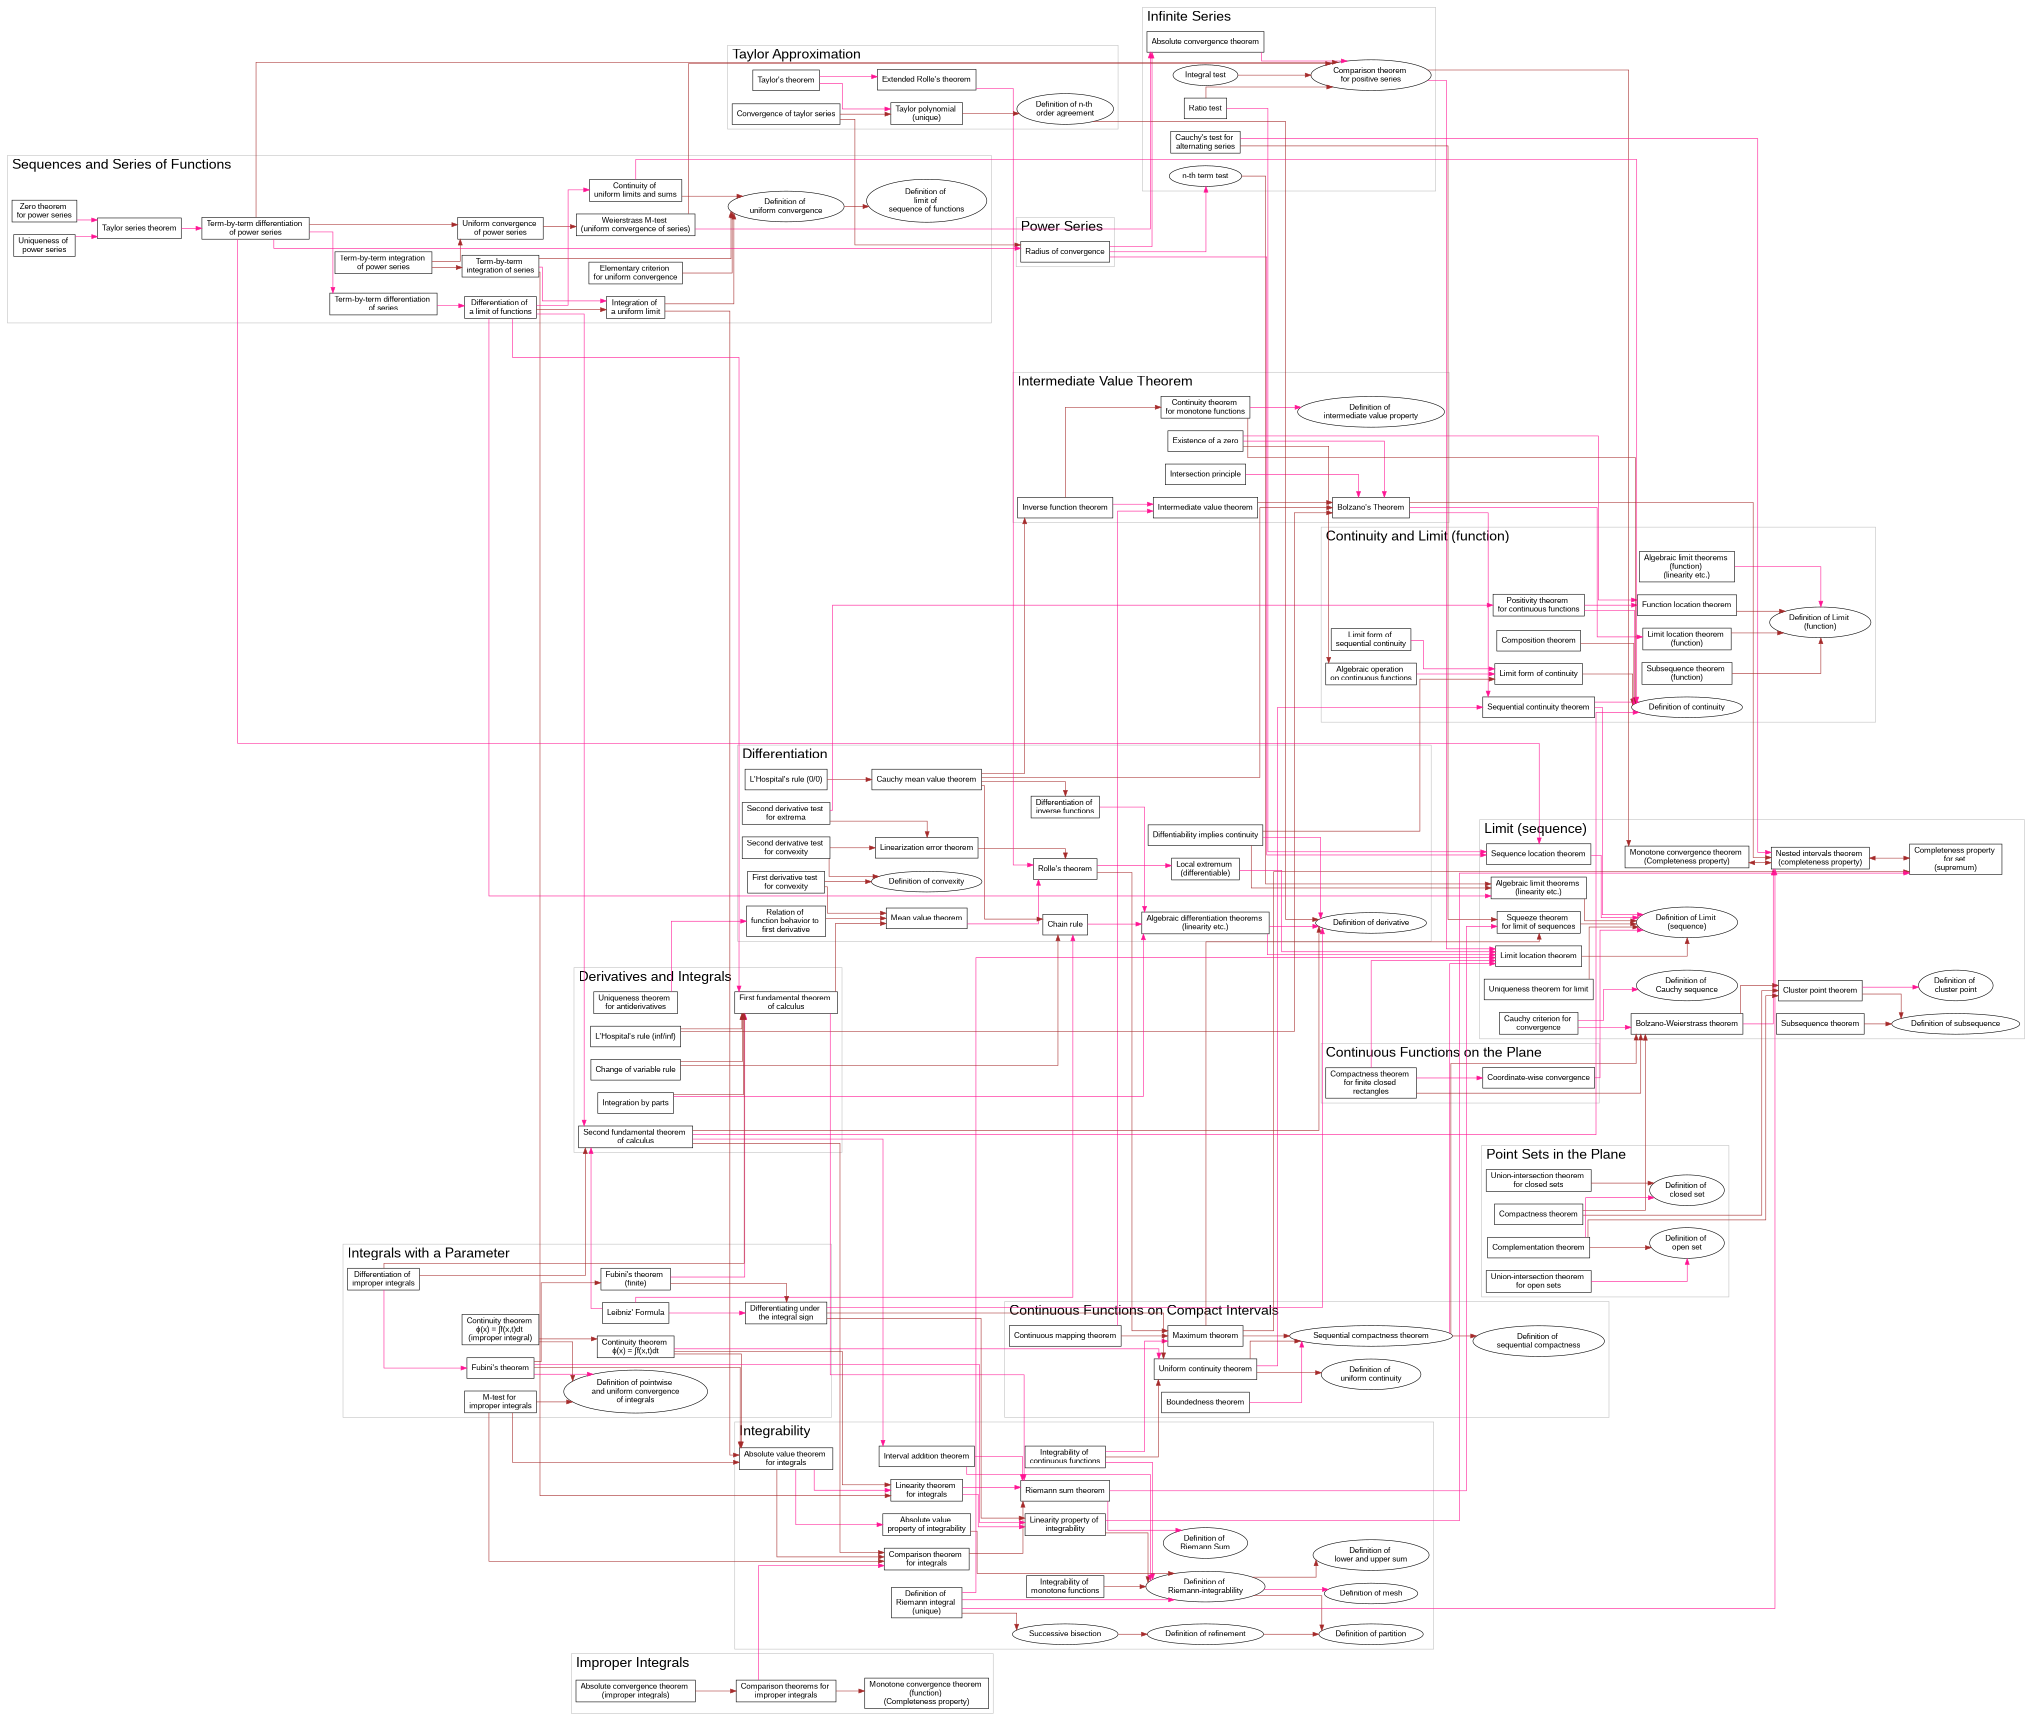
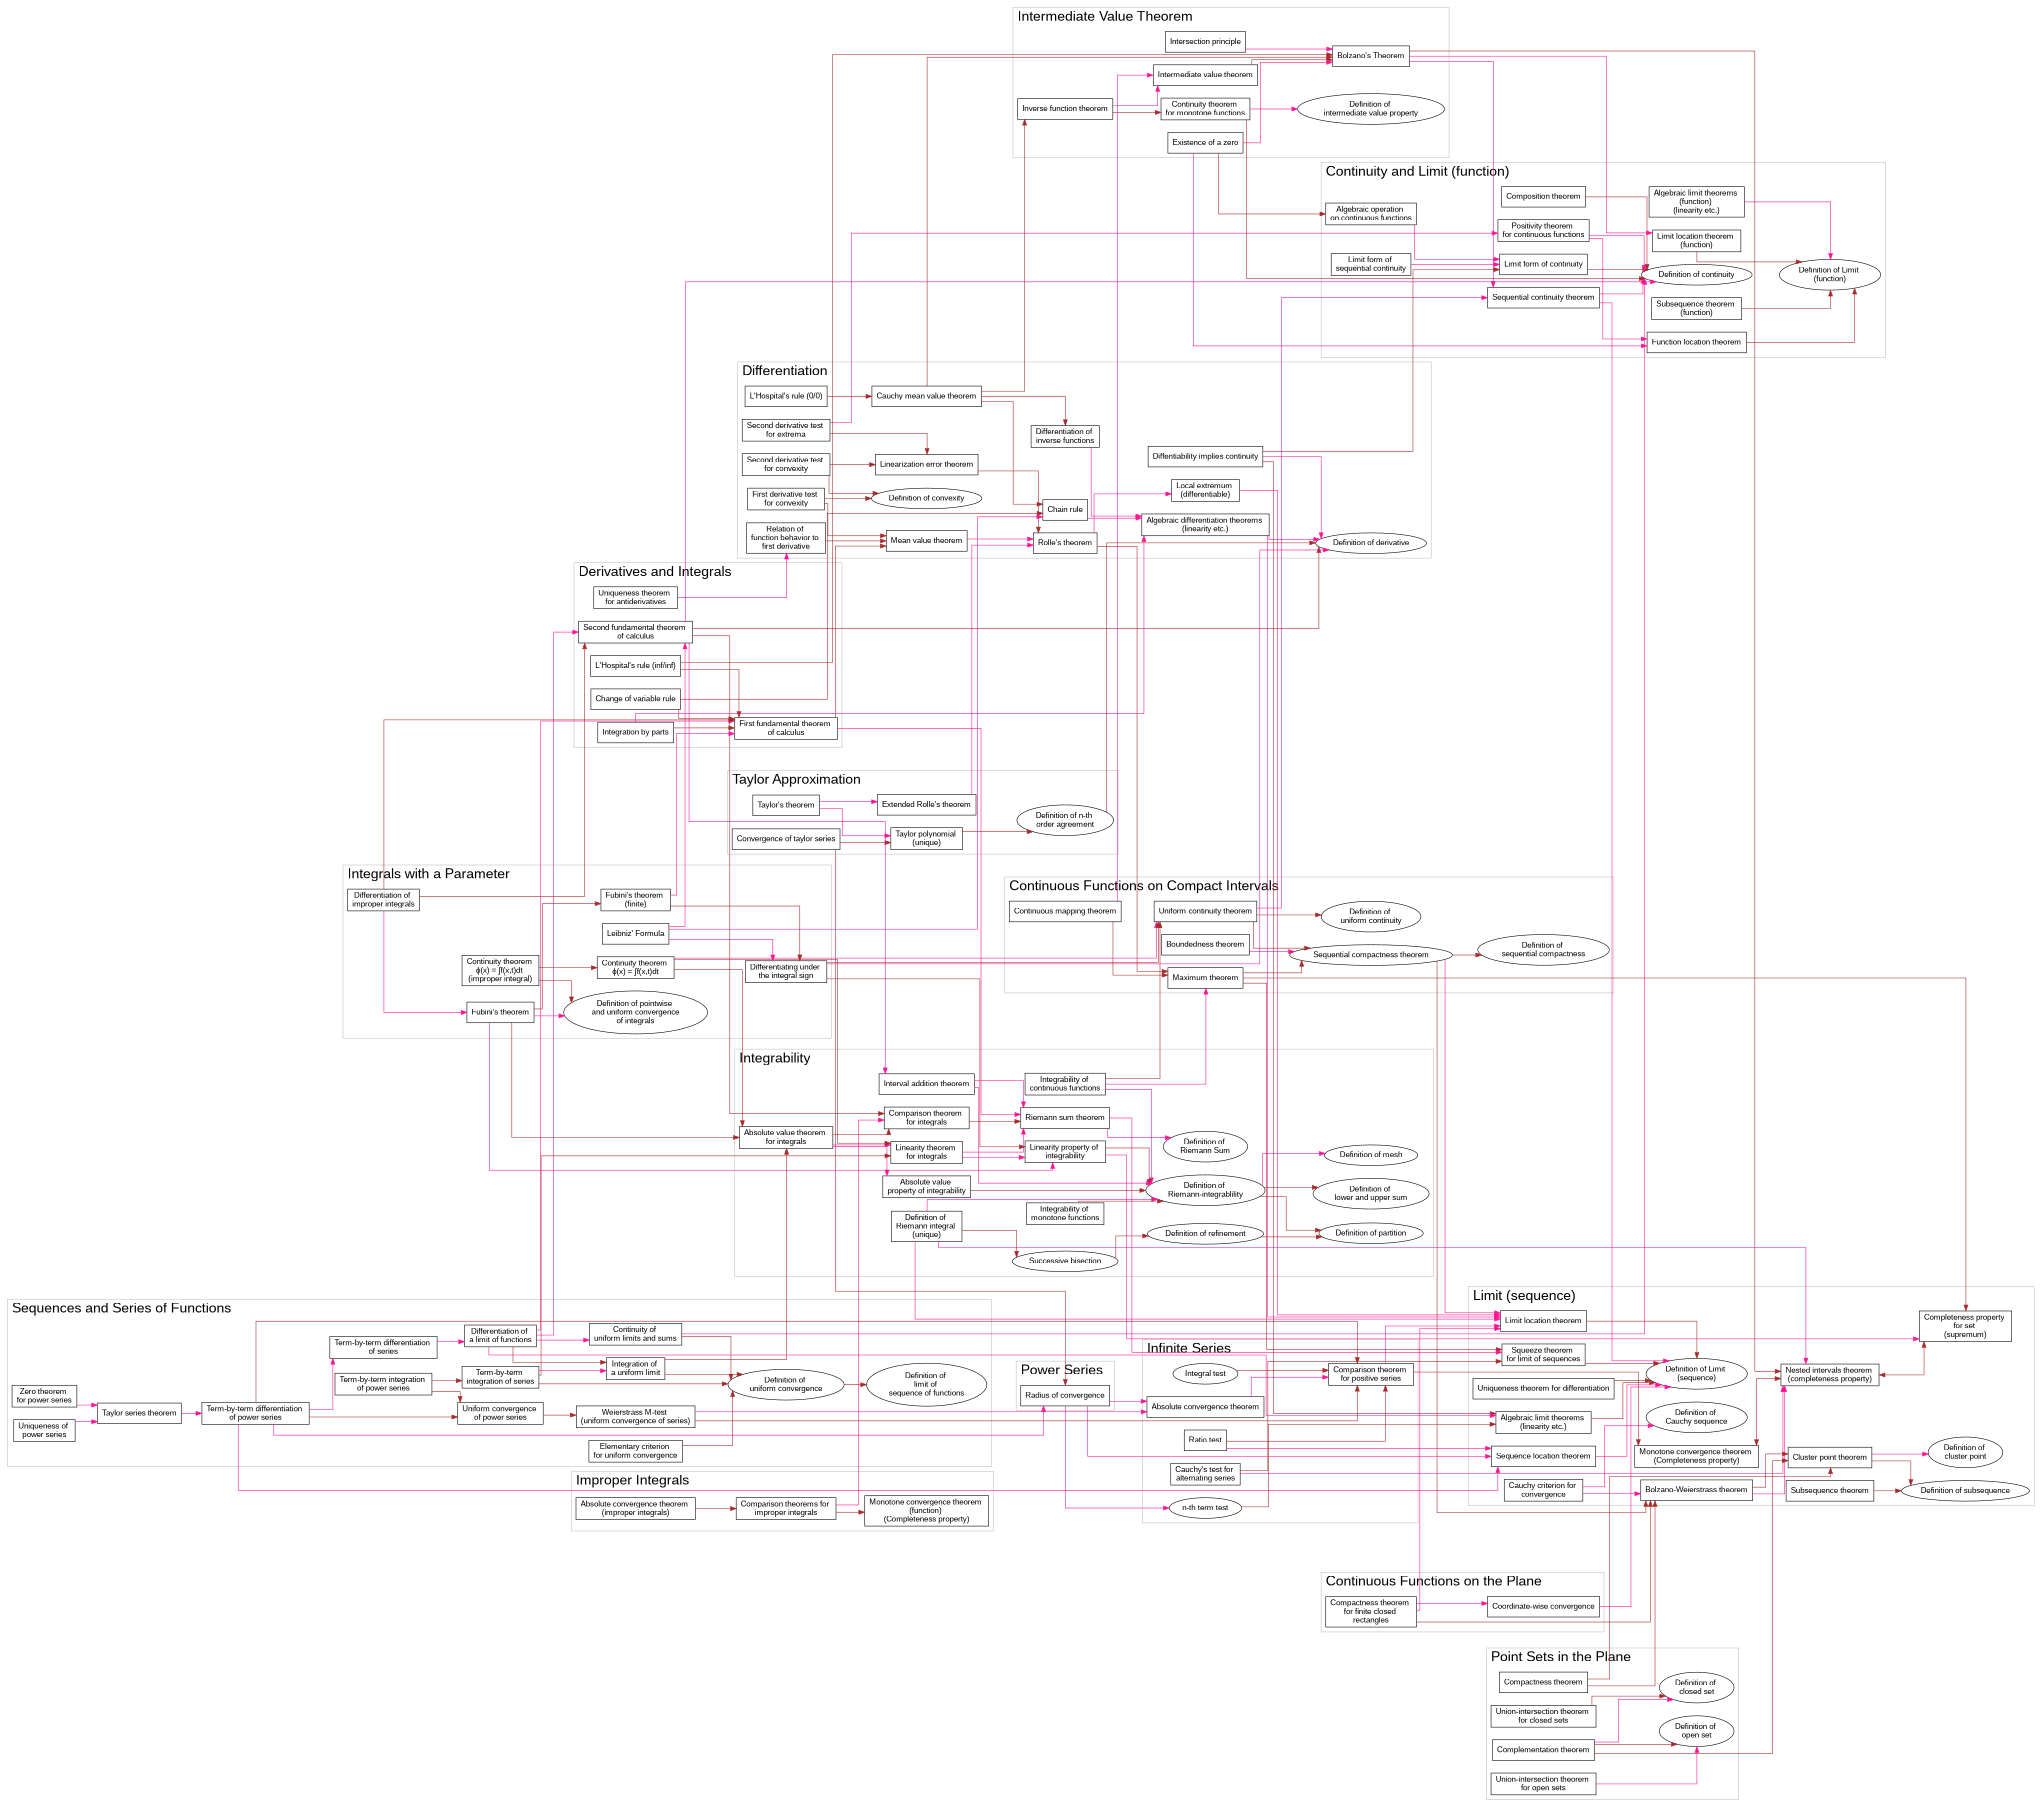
(1371, 75) -> (1371, 1374)
(1539, 989) -> (1544, 1389)
(500, 1402) -> none
